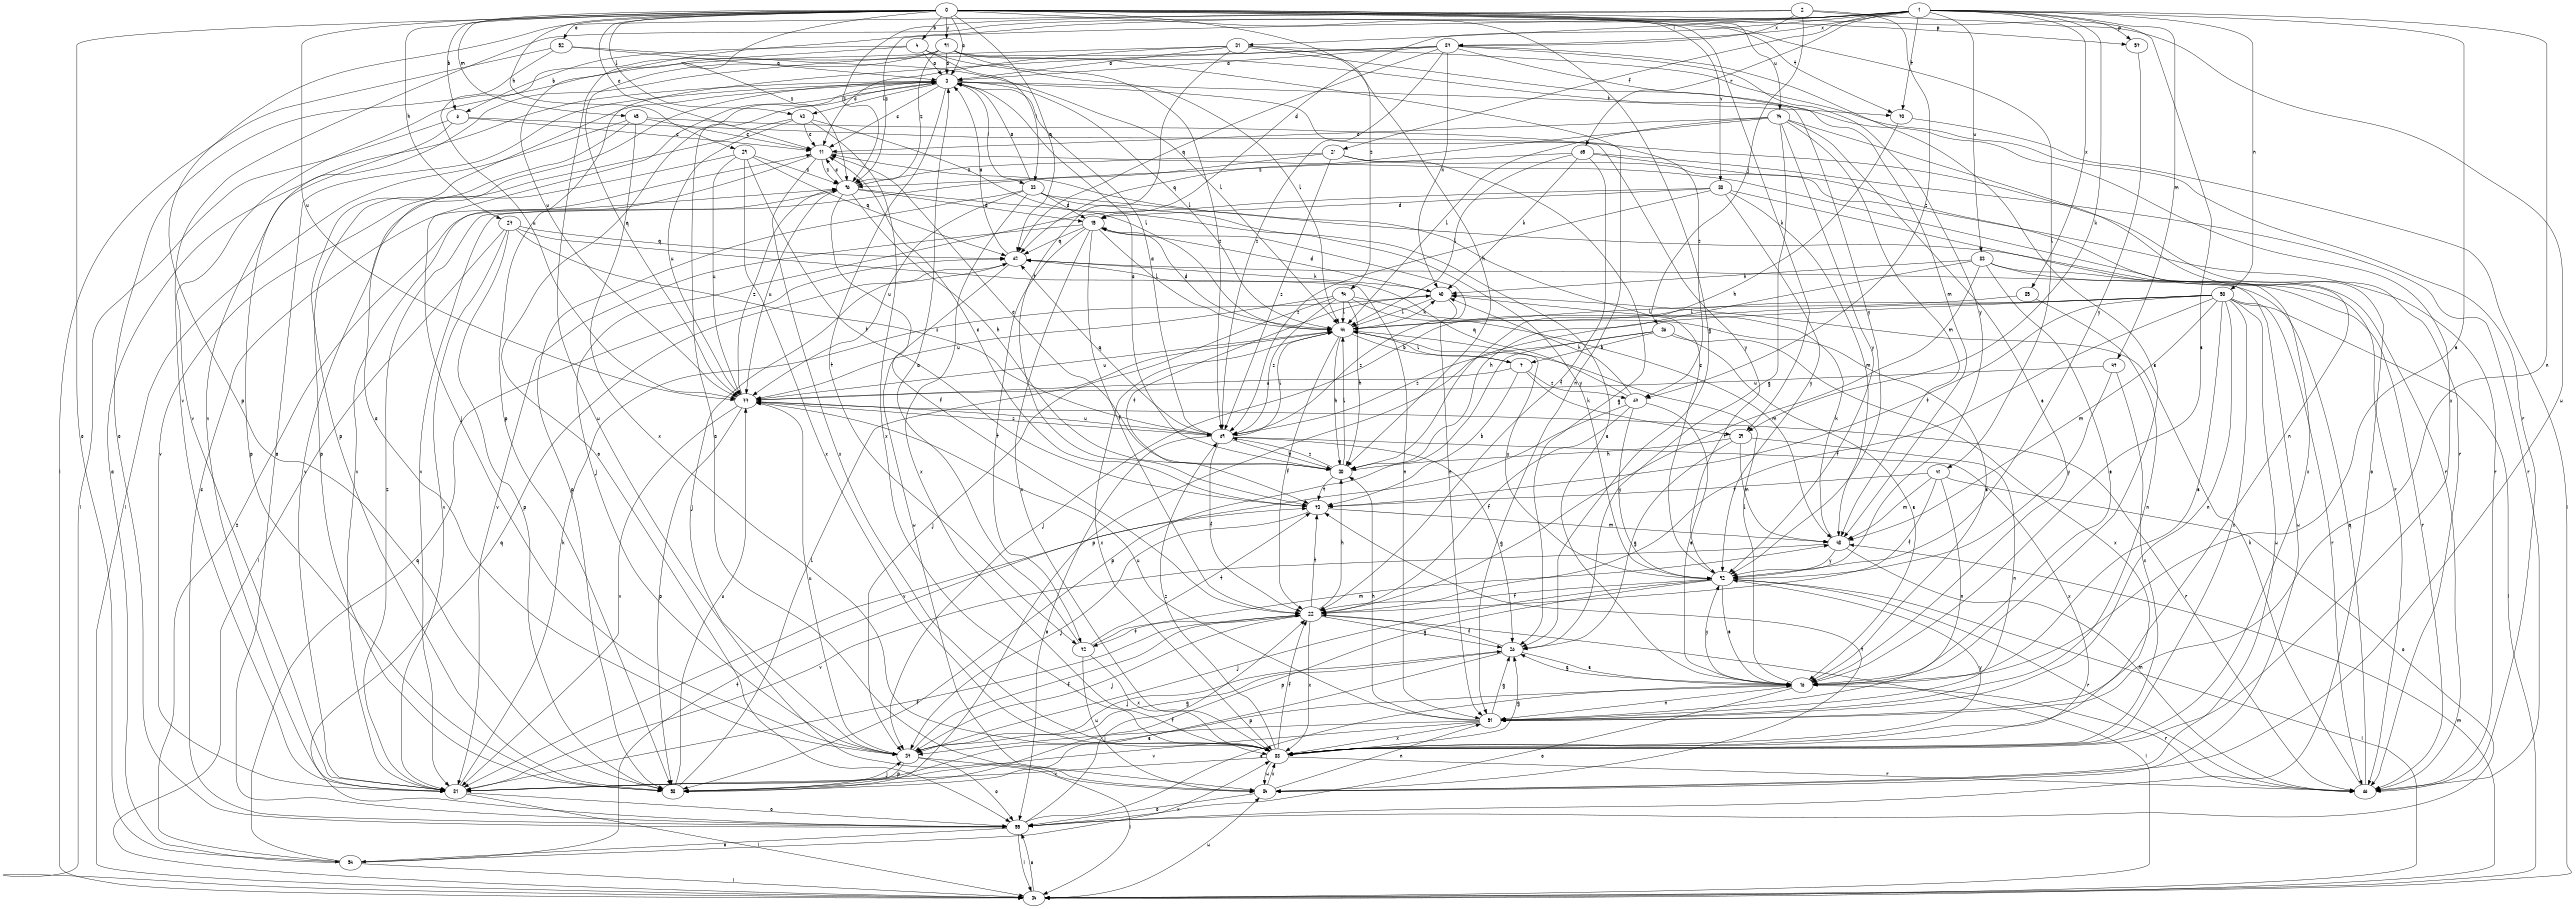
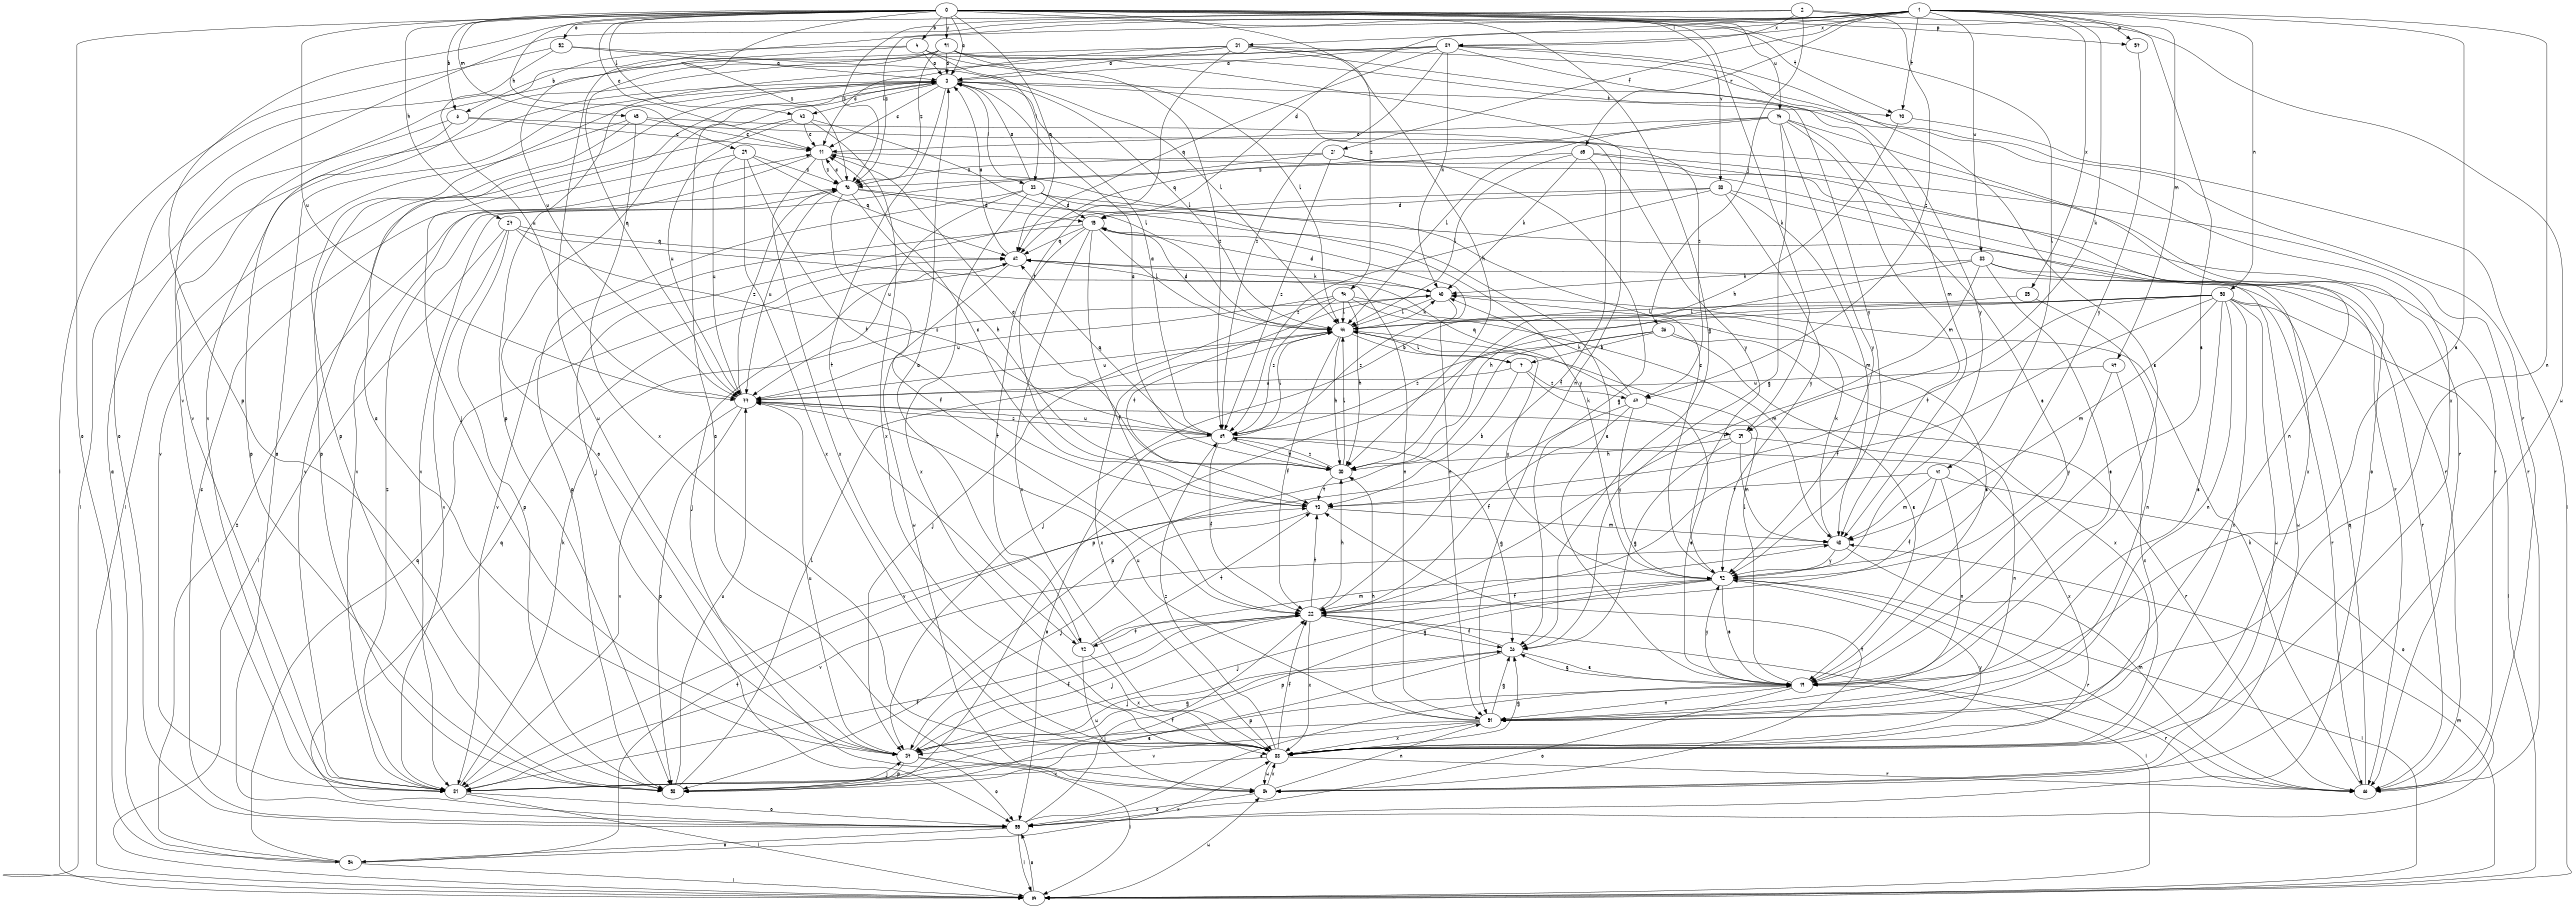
(1802, 685) -> (1802, 685)
(1034, 898) -> (1034, 898)
